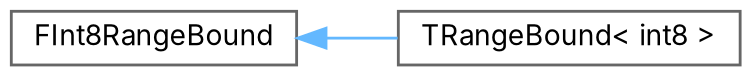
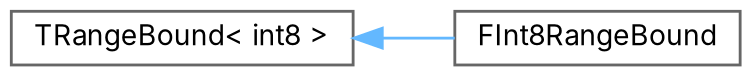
(362, 38) -> (419, 38)
